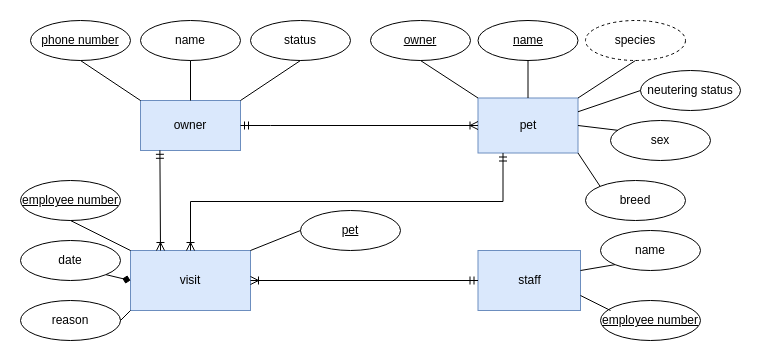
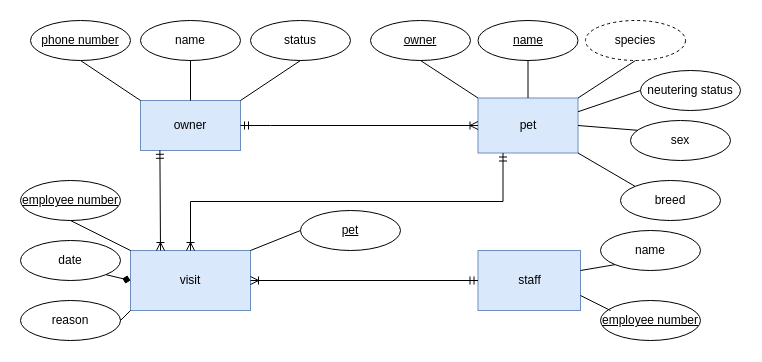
(661, 141) -> (681, 141)
(636, 201) -> (671, 201)
